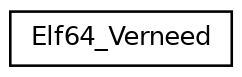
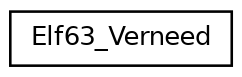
(121, 39) -> (121, 39)
